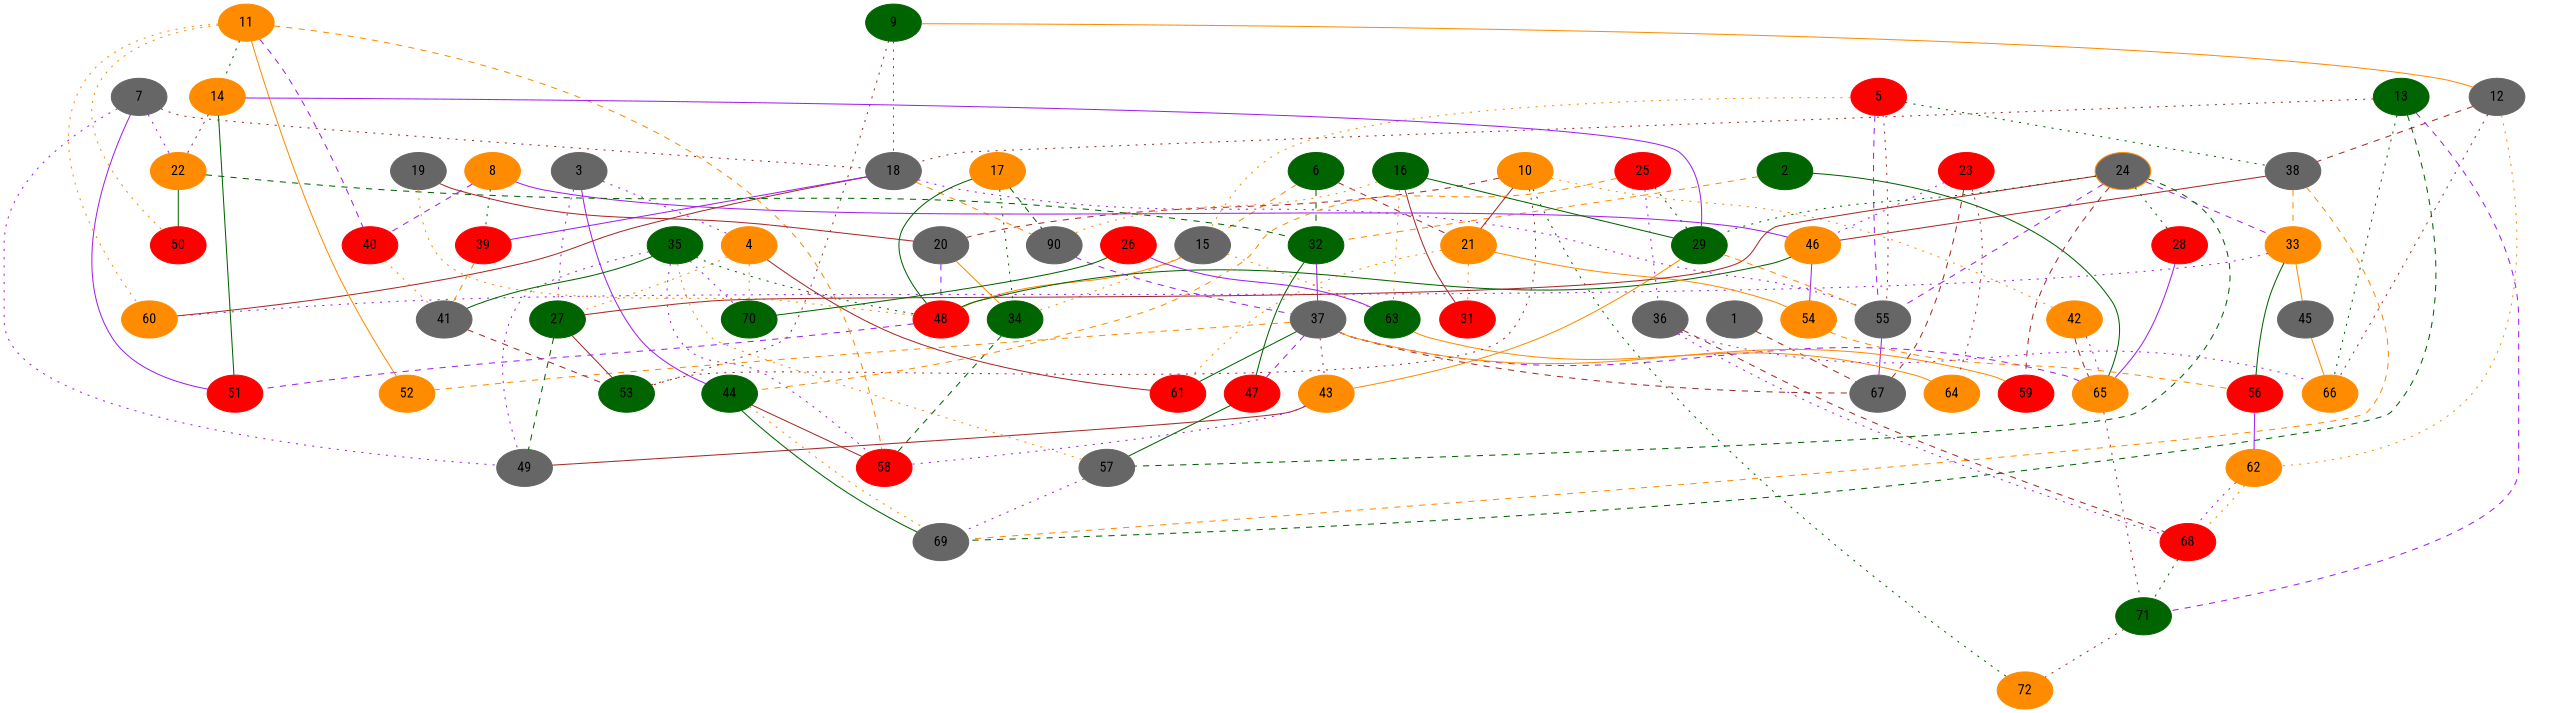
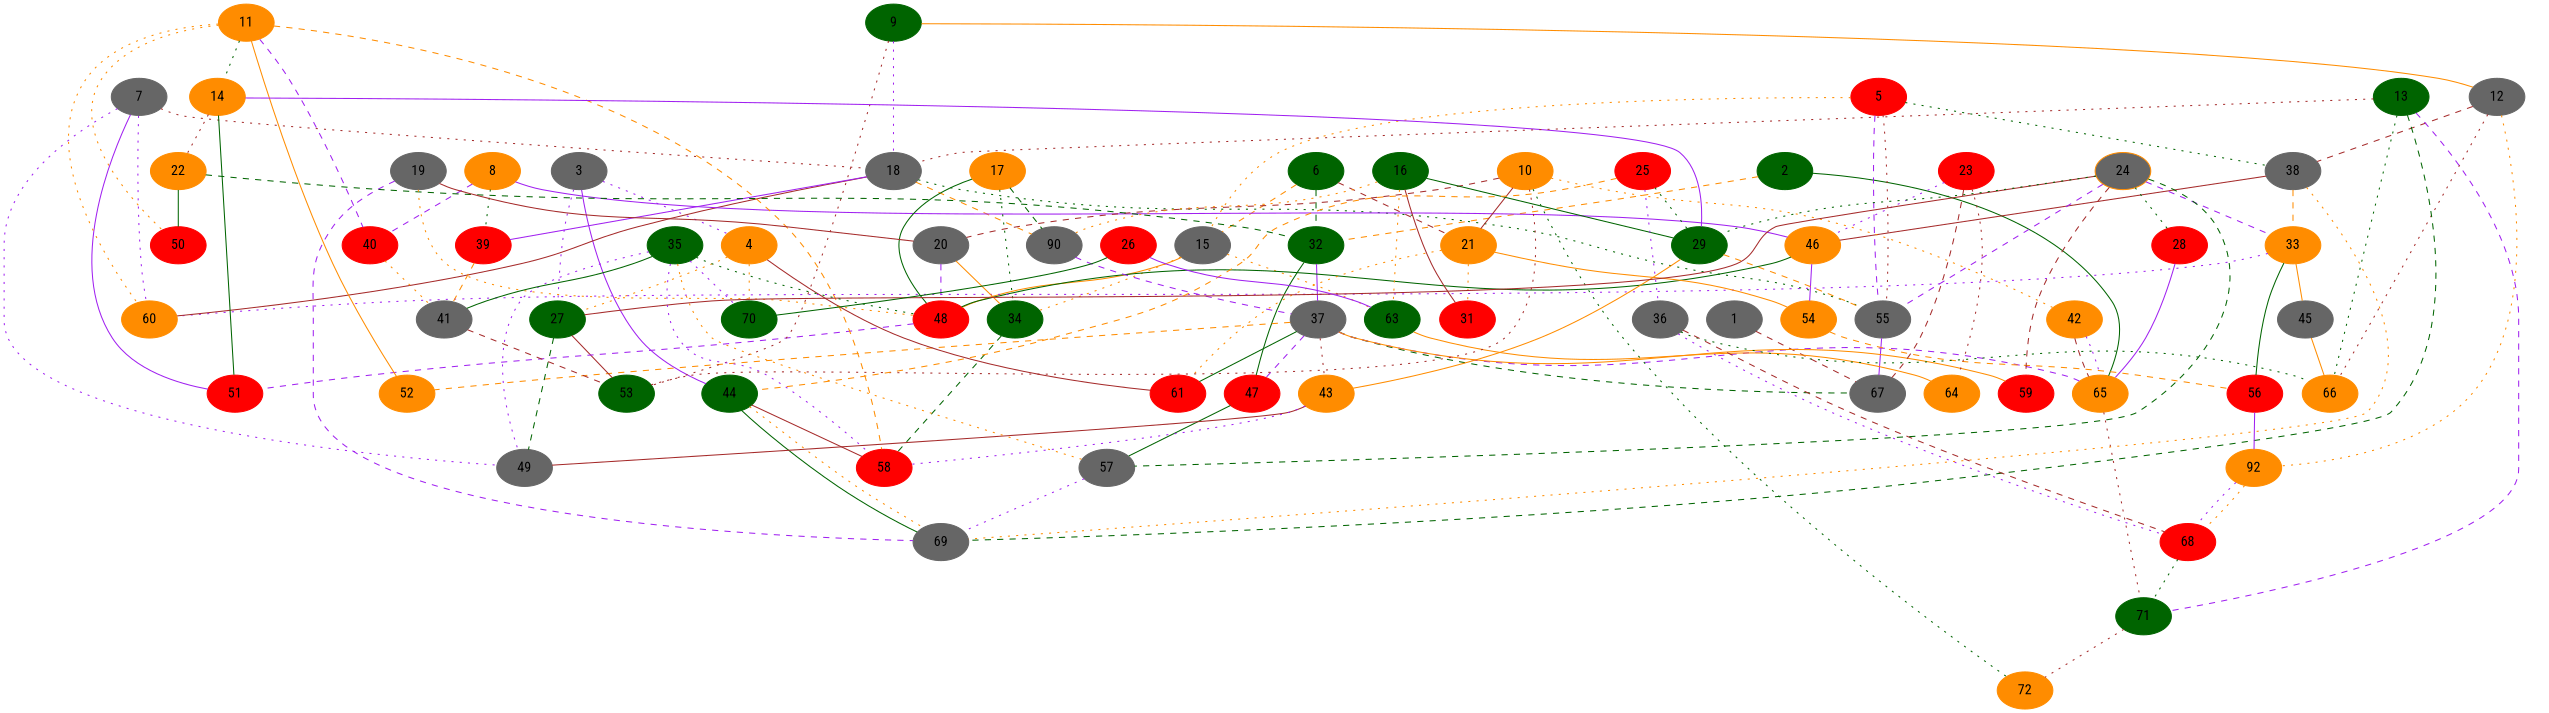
(159, 134) -> (139, 218)
(1513, 228) -> (1513, 228)
(2011, 356) -> (2011, 356)
(1592, 380) -> (1592, 380)
(2254, 468) -> (2254, 468)
(1794, 475) -> (1794, 475)
none -> (470, 495)
